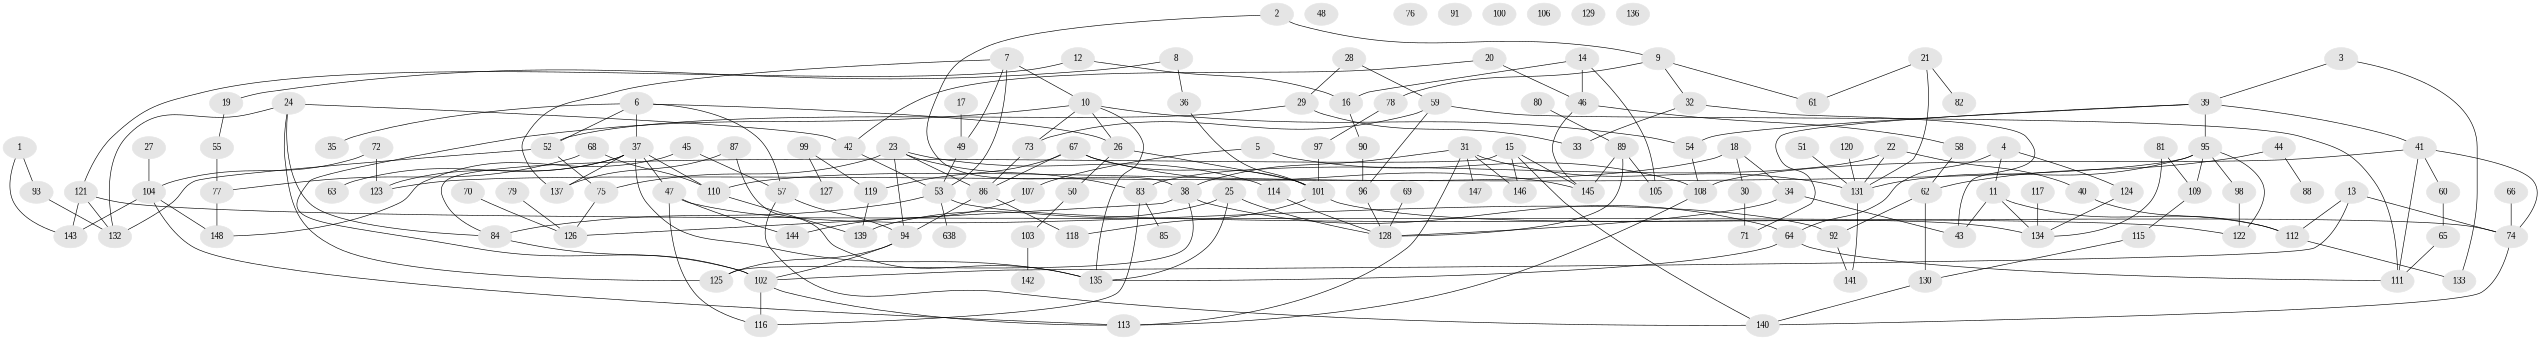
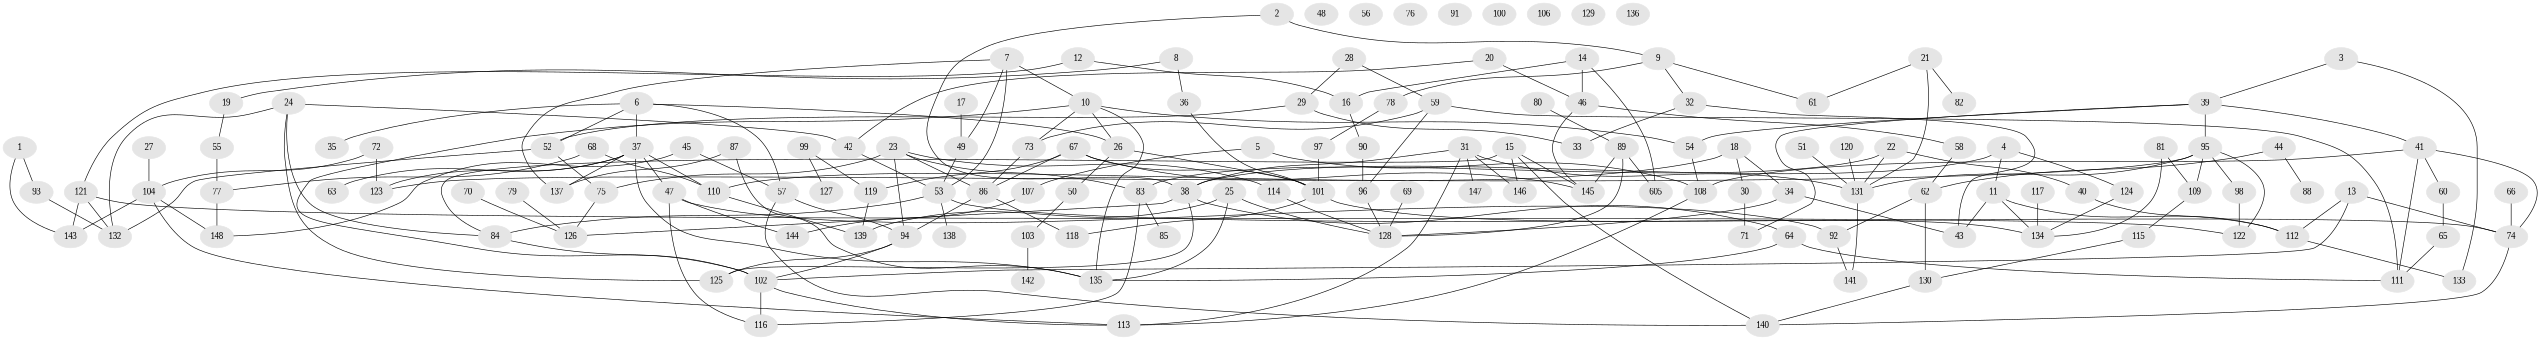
none -> (1366, 14)
(1894, 188) -> (1594, 170)
(1656, 192) -> (1656, 192)
(949, 237) -> (949, 237)
